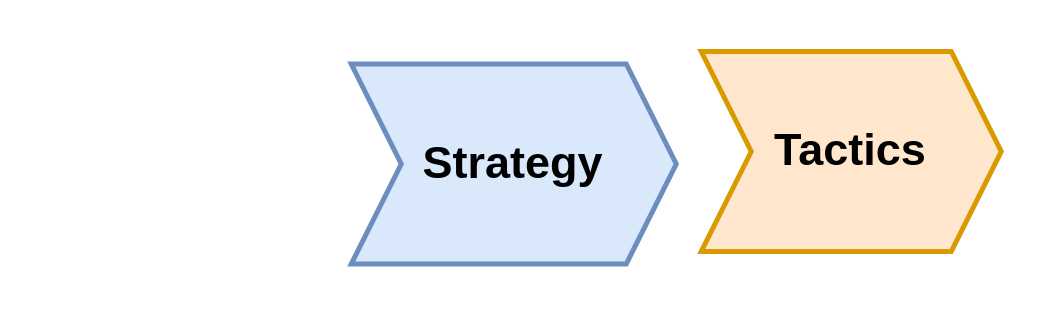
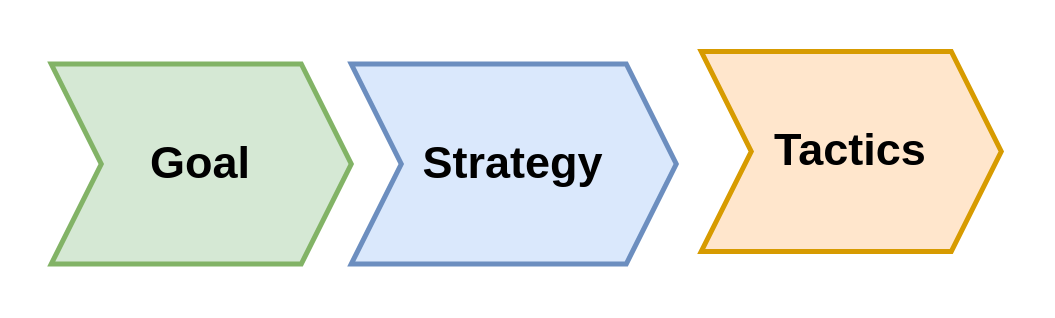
none -> (201, 164)
